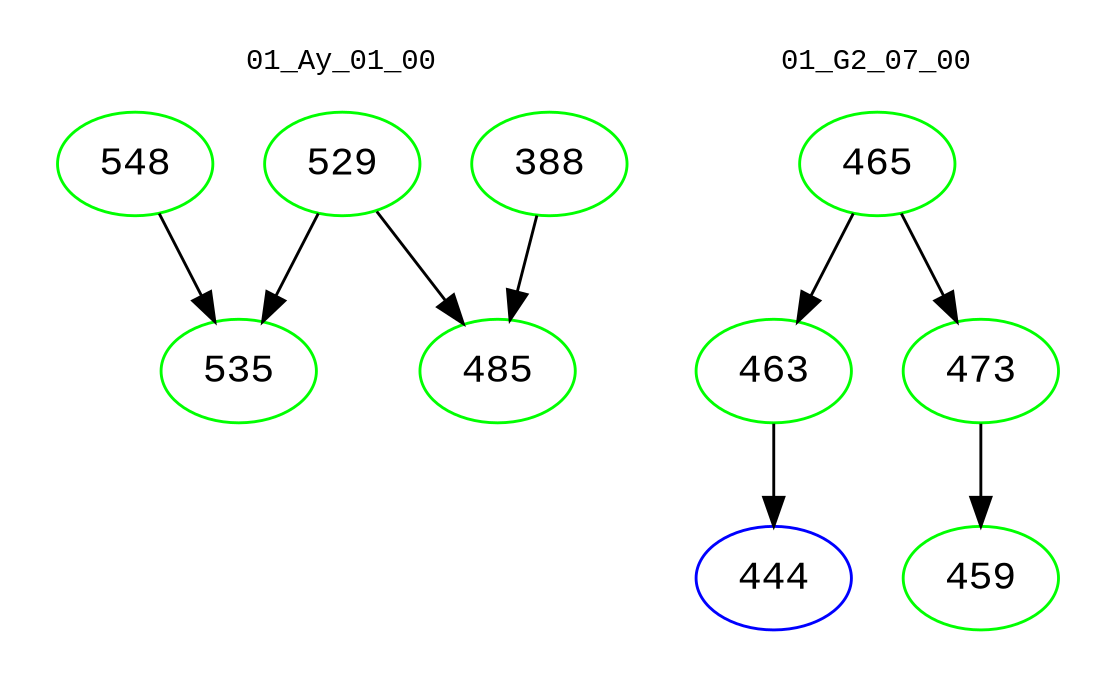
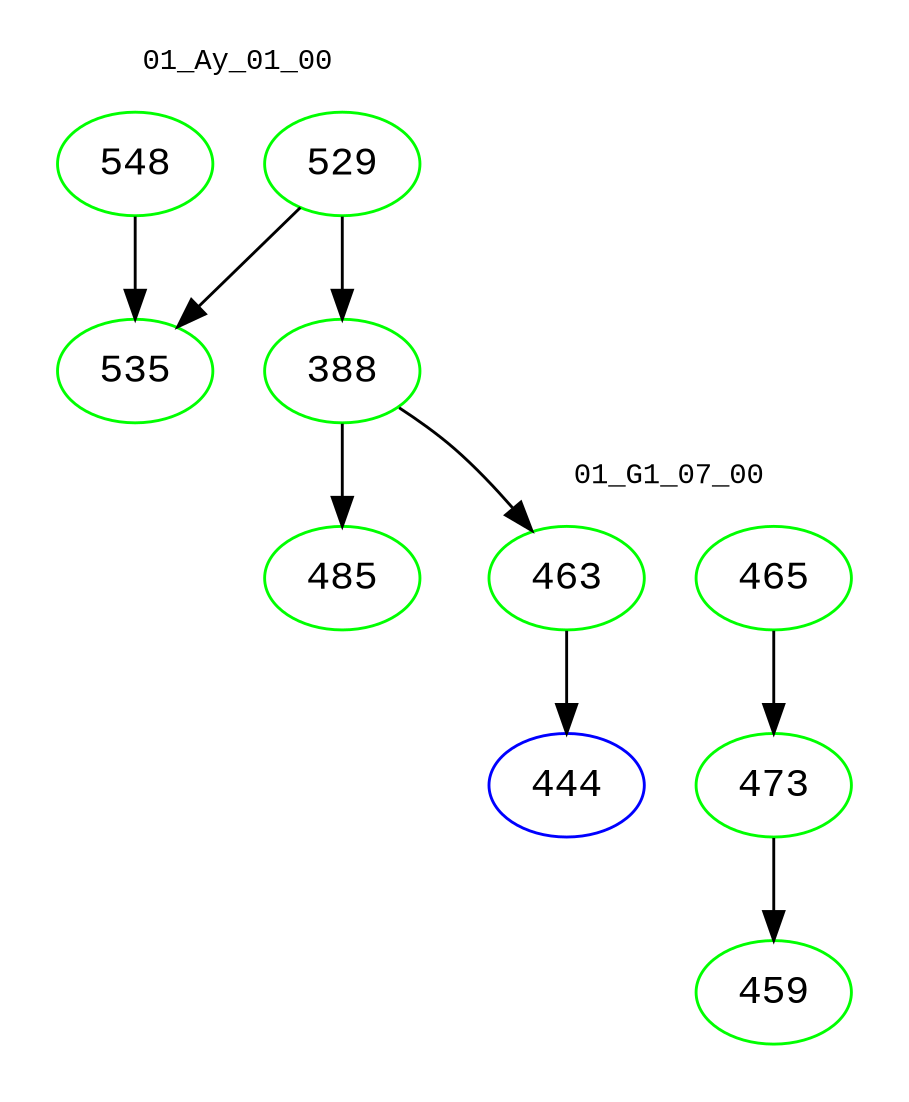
(877, 62) -> (670, 476)
(832, 255) -> (484, 477)
(411, 256) -> (342, 253)
